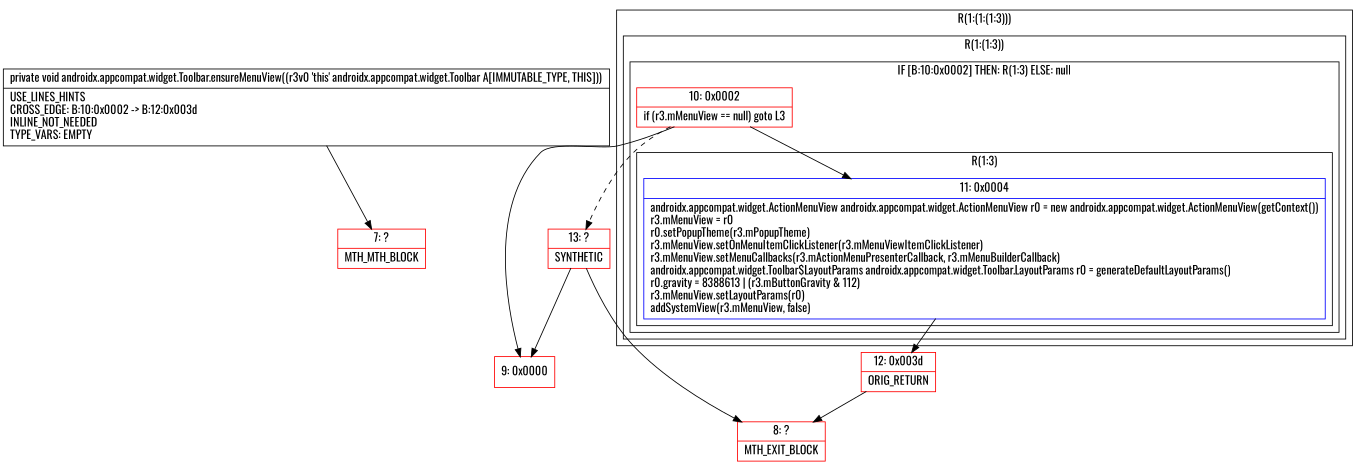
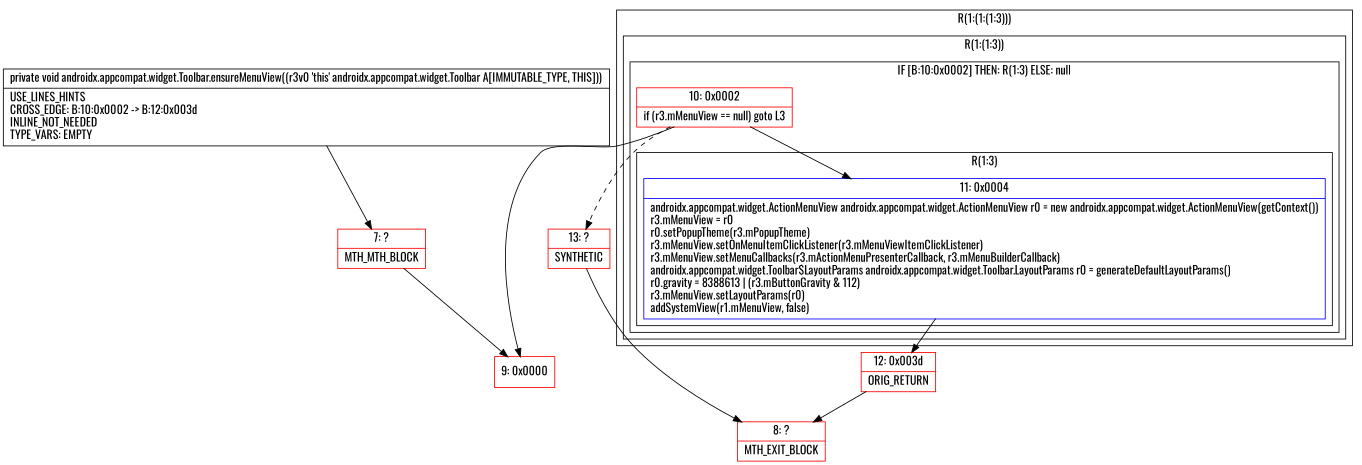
(553, 309) -> (452, 310)
(731, 309) -> (730, 309)
